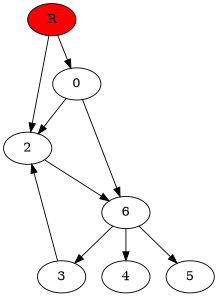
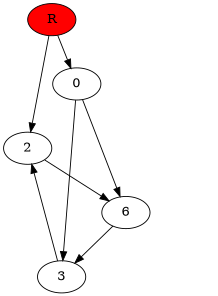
(55, 113) -> (70, 168)
(126, 277) -> none
(190, 277) -> none
